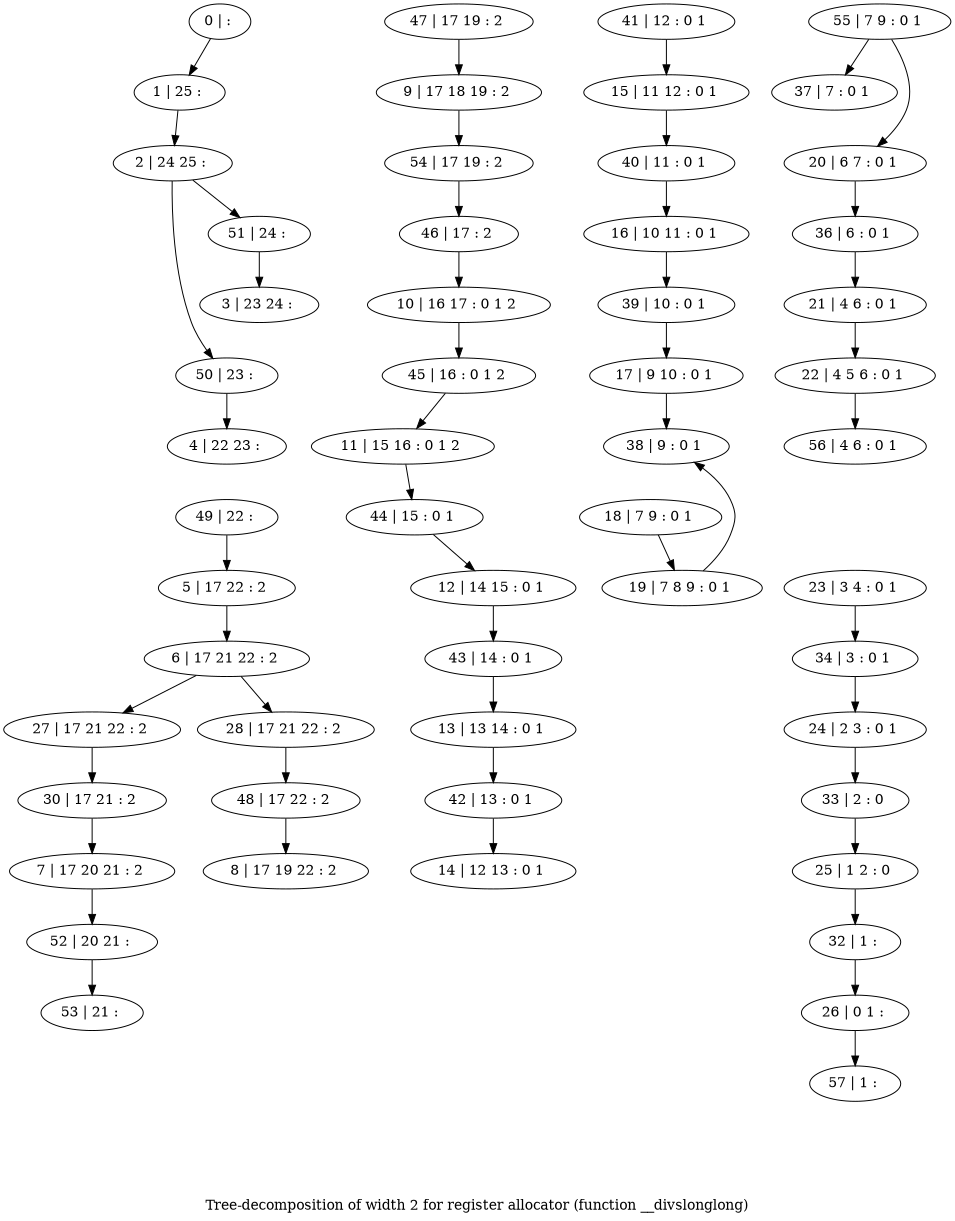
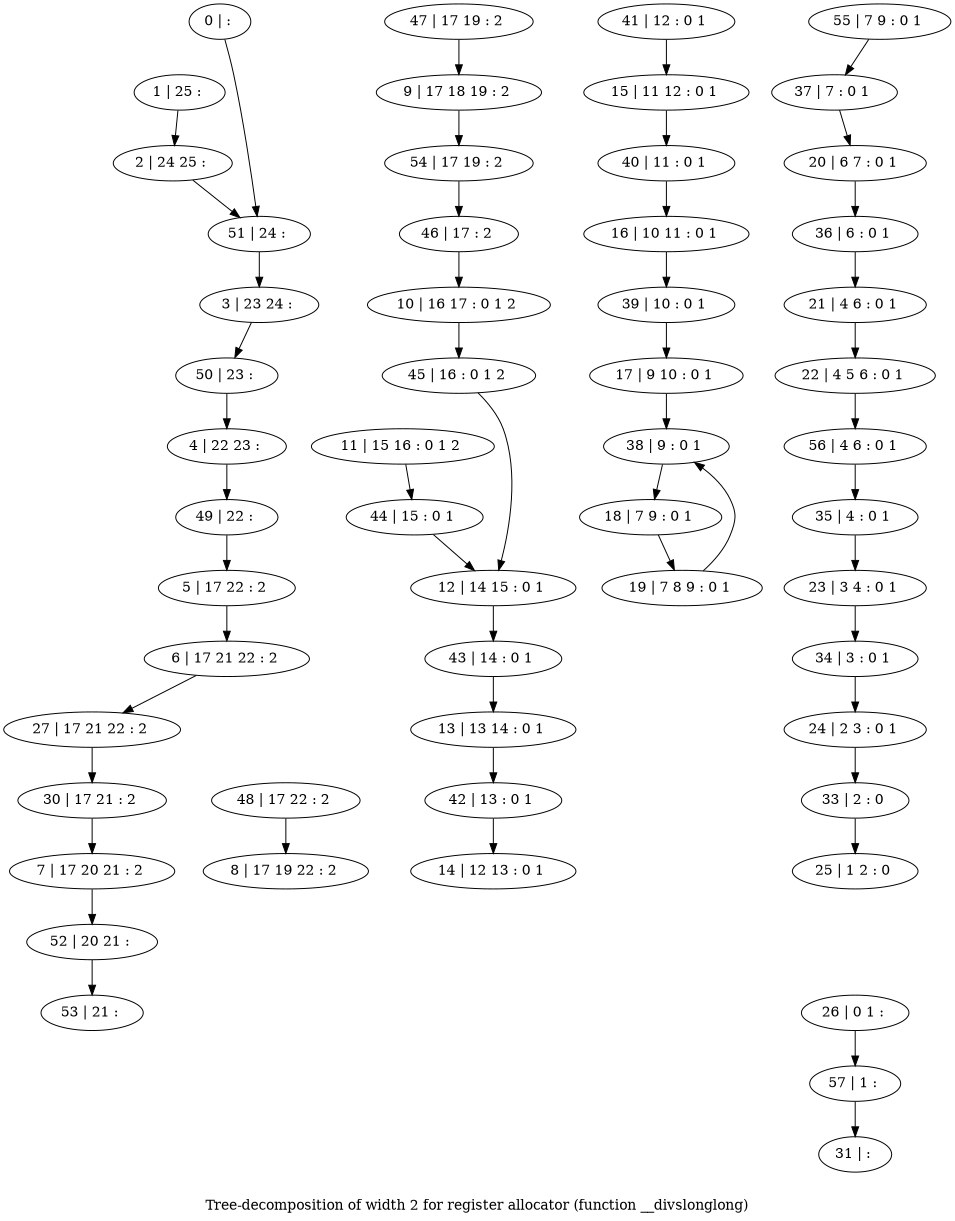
(202, 53) -> (243, 122)
(910, 91) -> (843, 123)
(178, 268) -> (245, 336)
(434, 407) -> (511, 473)
none -> (227, 477)
none -> (660, 477)
none -> (855, 517)
(286, 730) -> none
(855, 942) -> none
none -> (855, 1154)
